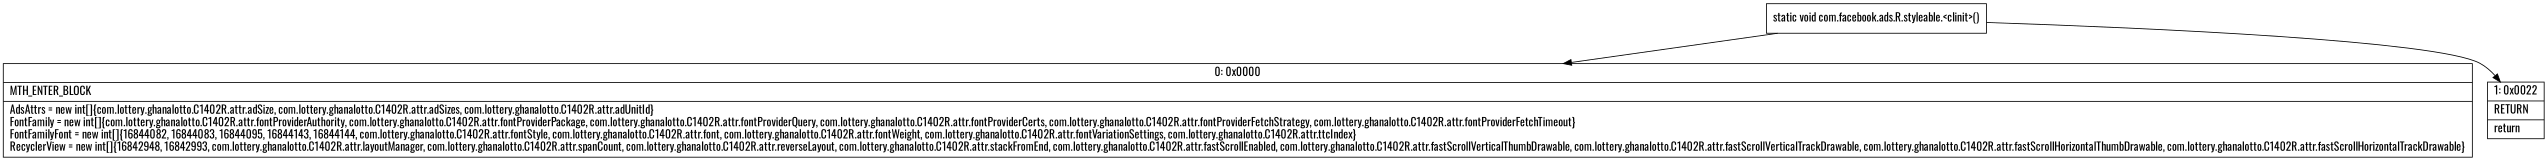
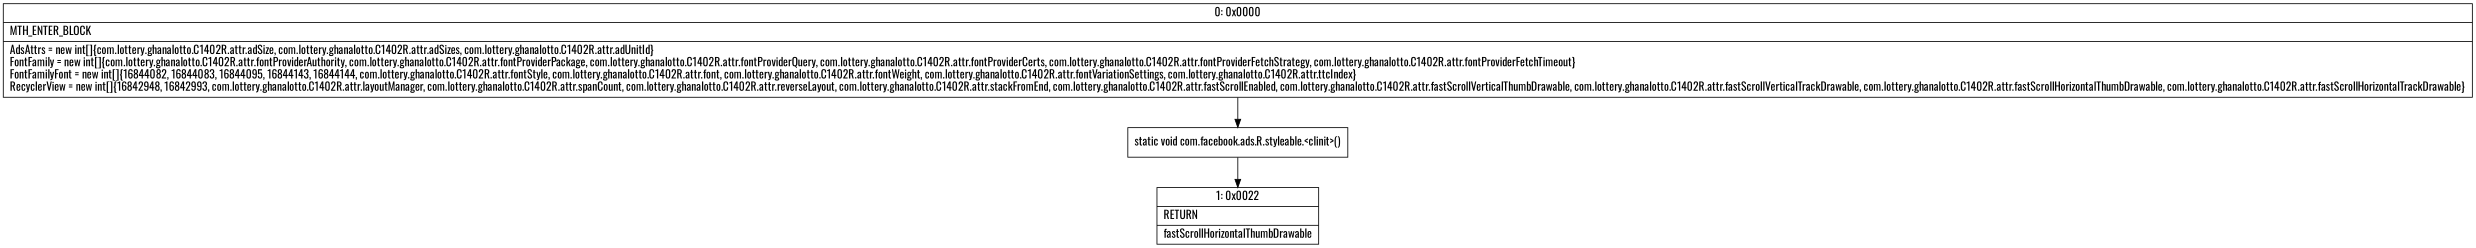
(1675, 48) -> (1238, 108)
(2507, 129) -> (1238, 234)
